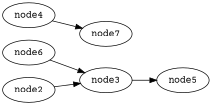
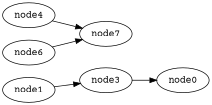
(64, 65) -> (64, 44)
(183, 80) -> (183, 80)
(29, 90) -> (29, 90)
